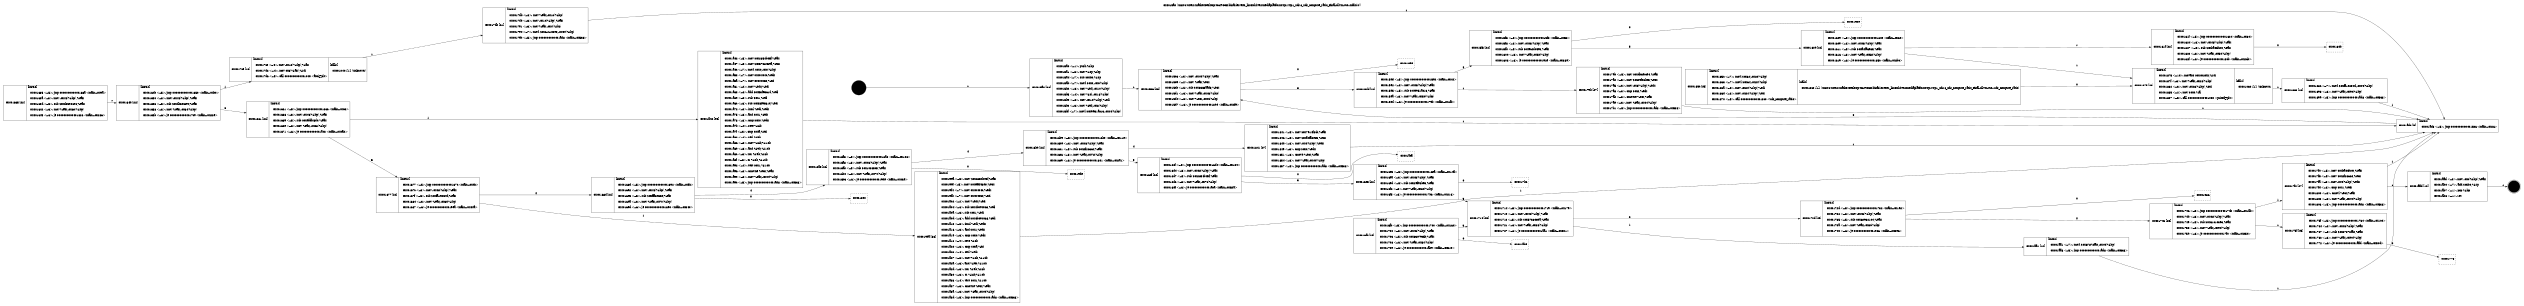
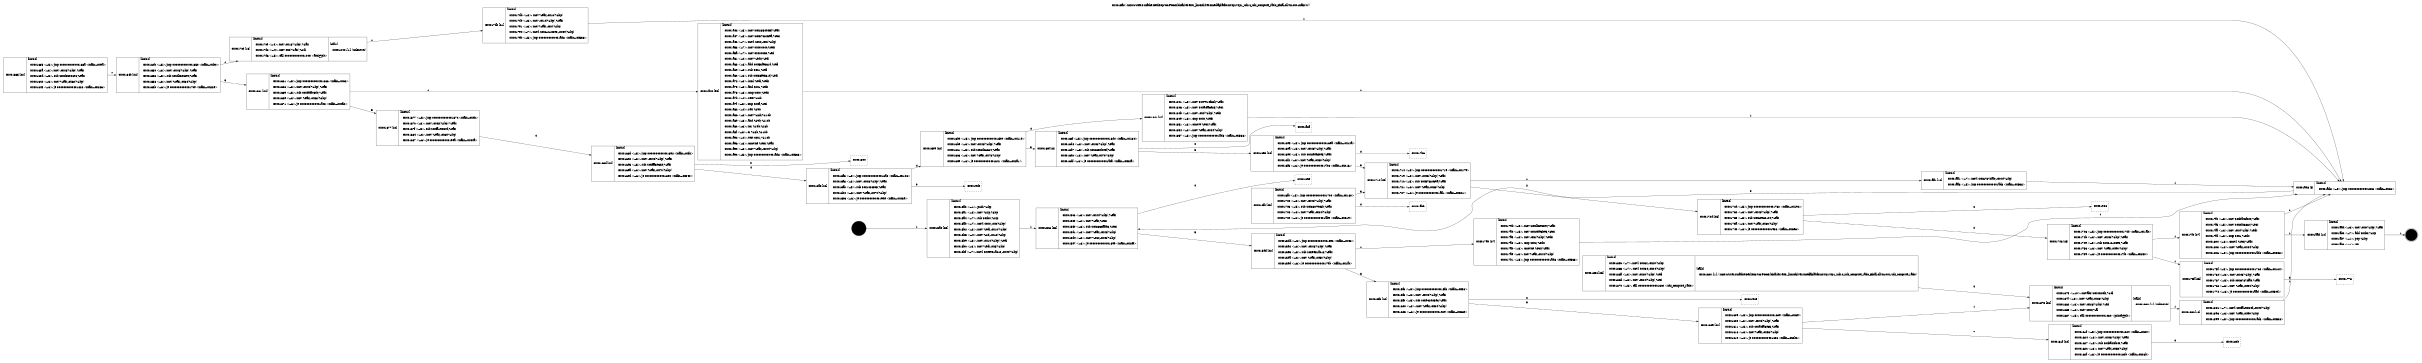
(1297, 88) -> (1195, 233)
(967, 237) -> none
